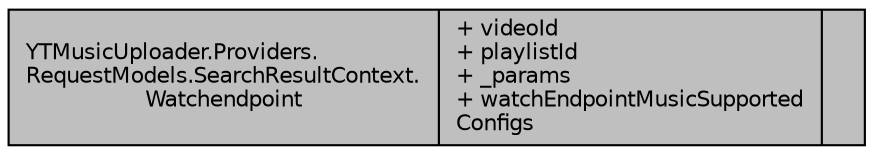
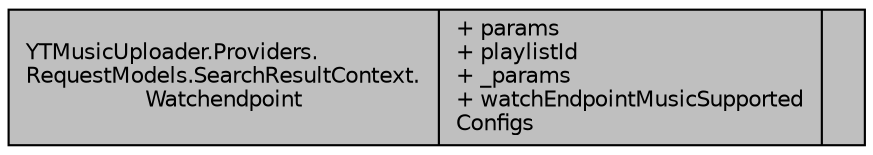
(508, 29) -> (509, 29)
